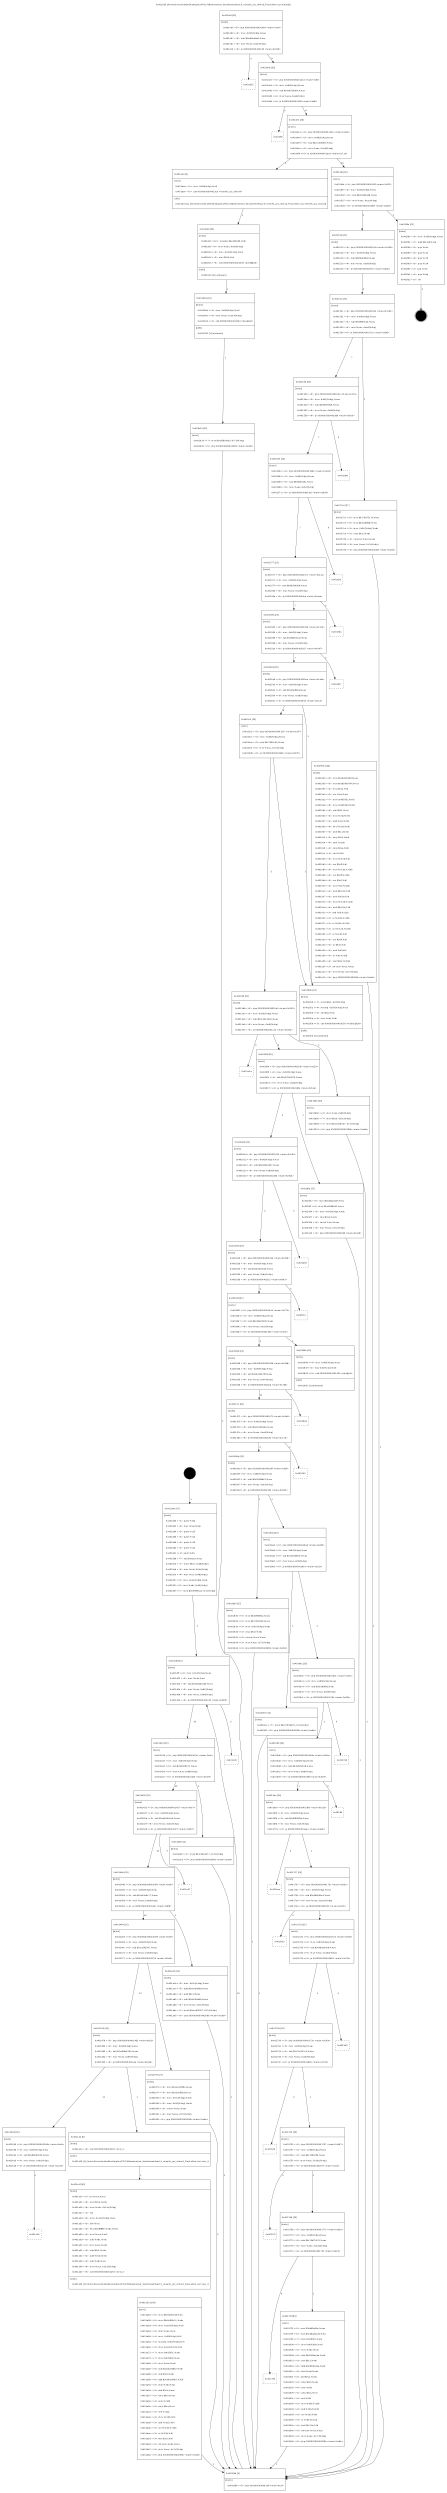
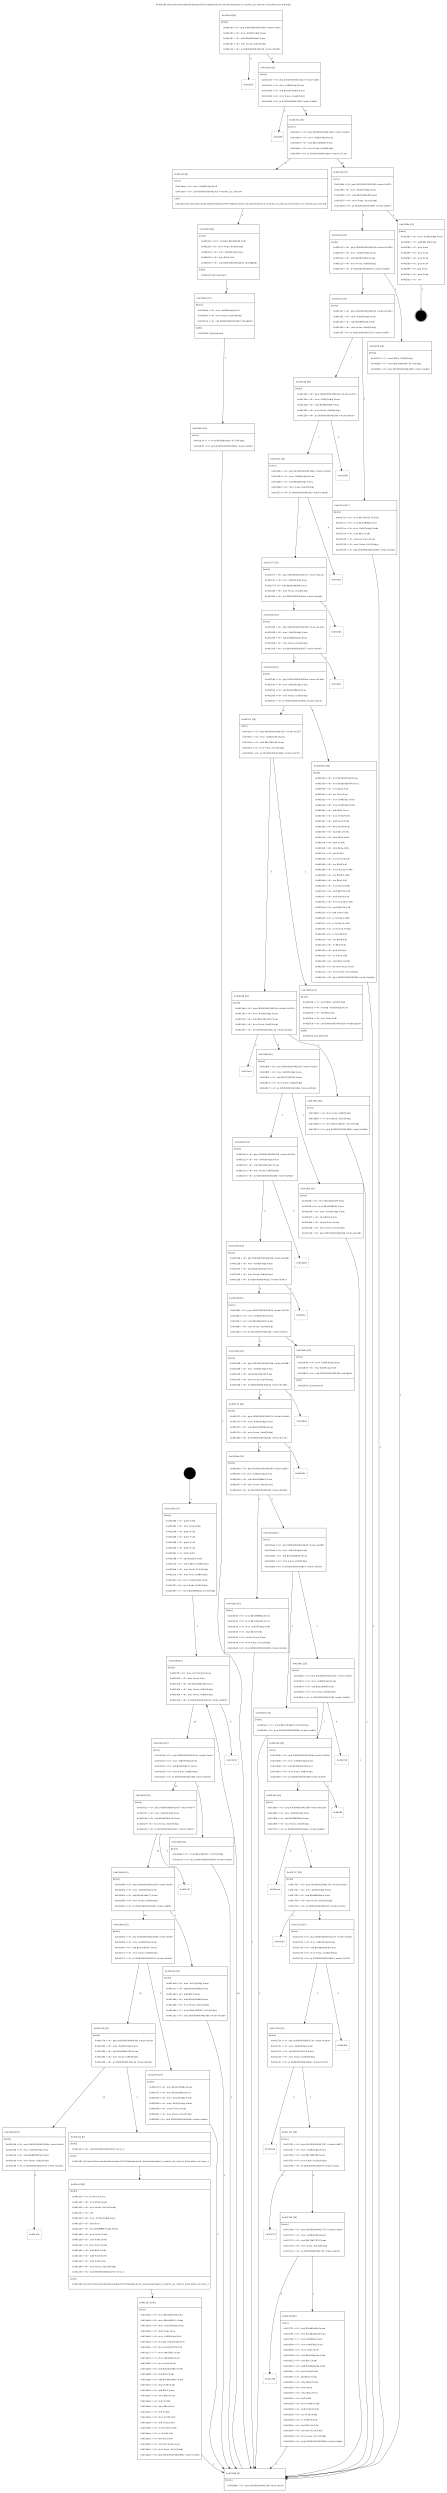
none -> (400, 357)
(307, 845) -> (320, 732)
none -> (152, 2293)
